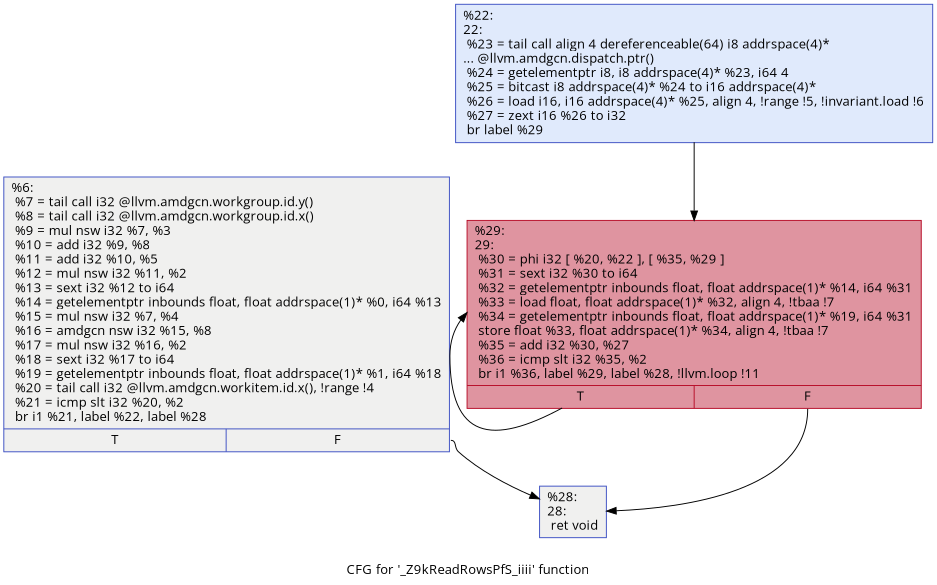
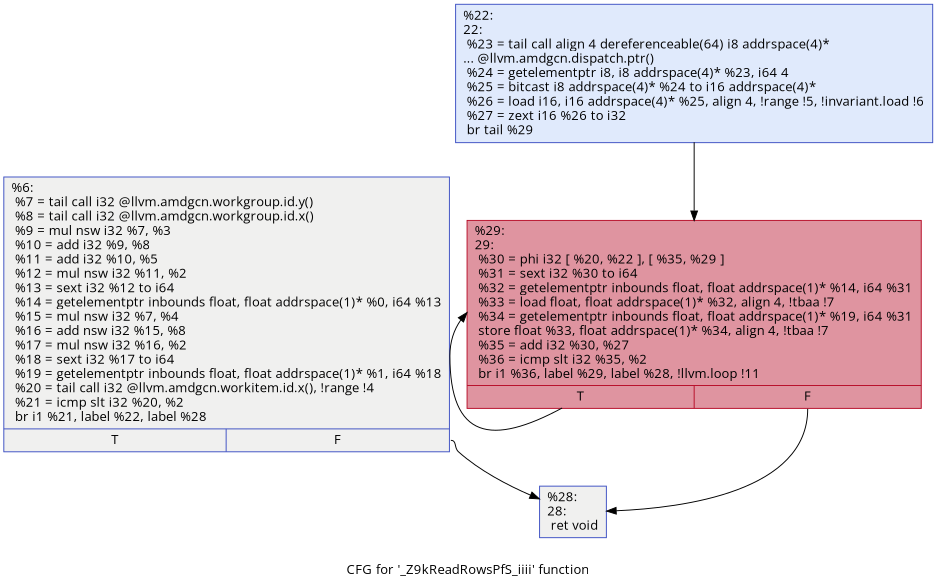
(504, 130) -> (499, 130)
(112, 331) -> (99, 331)
